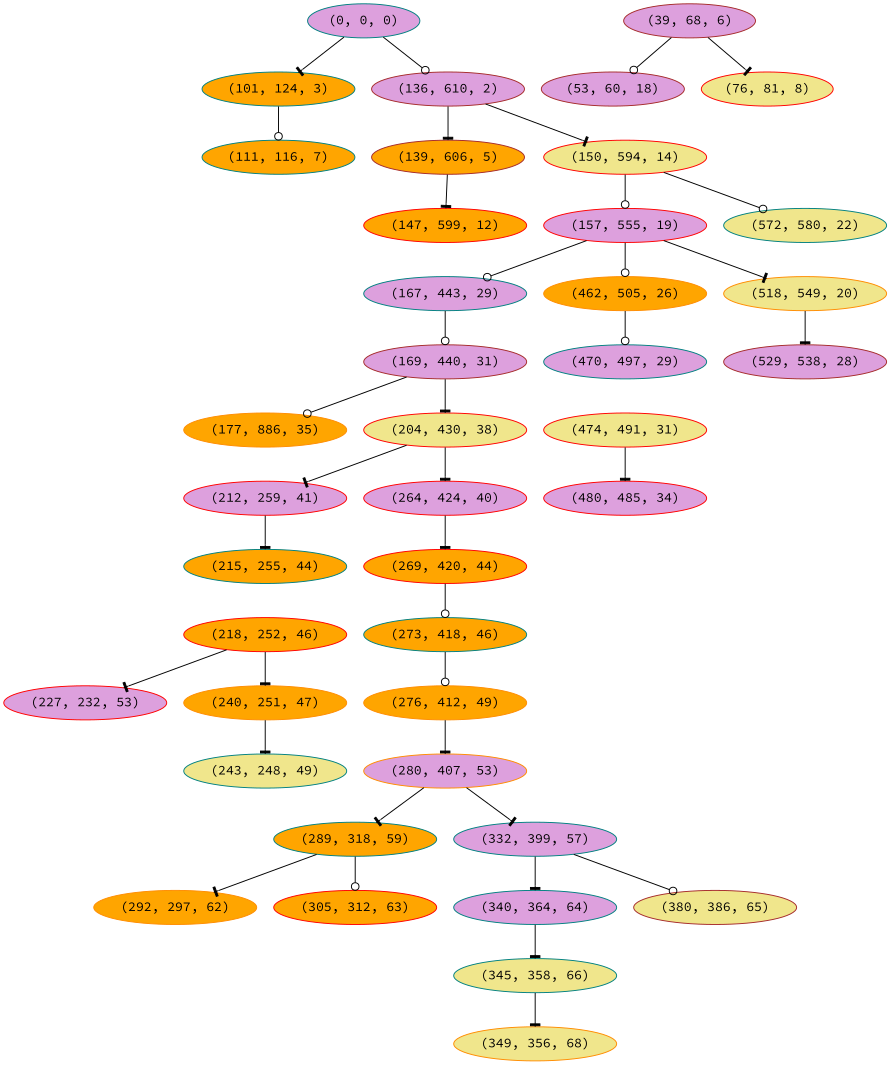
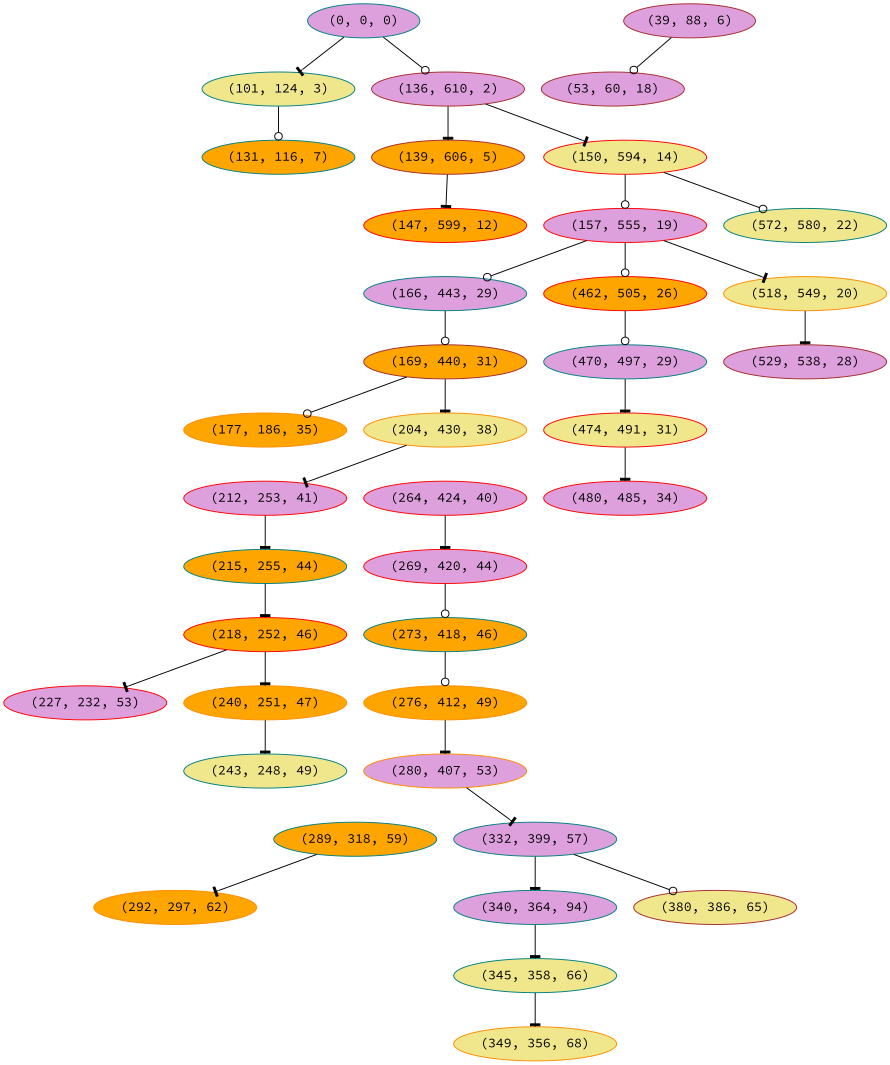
(690, 21) -> (690, 21)
(278, 89) -> (278, 89)
(767, 89) -> none
(278, 157) -> (278, 157)
(445, 294) -> (445, 294)
(625, 294) -> (625, 294)
(445, 362) -> (445, 362)
none -> (625, 394)
(265, 430) -> (265, 430)
(445, 430) -> (445, 430)
(445, 462) -> none
(265, 498) -> (265, 498)
(445, 566) -> (445, 566)
none -> (265, 598)
(402, 804) -> none
(355, 907) -> none
(535, 907) -> (535, 907)
